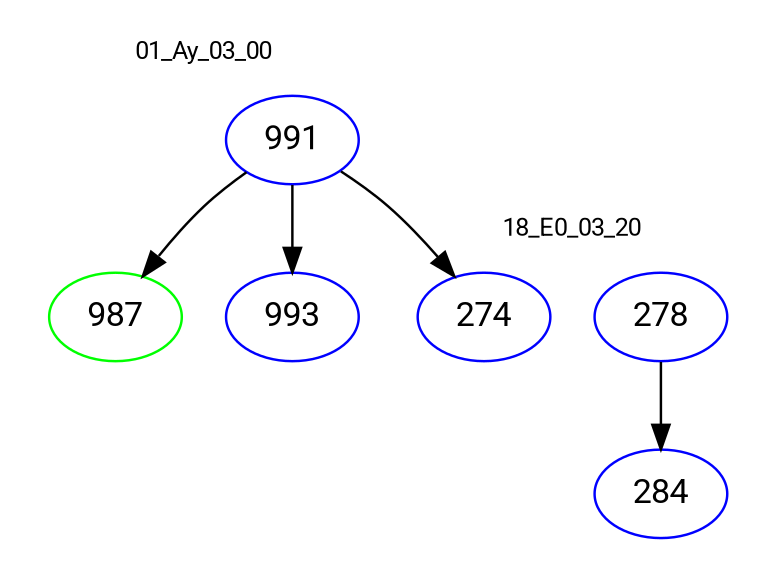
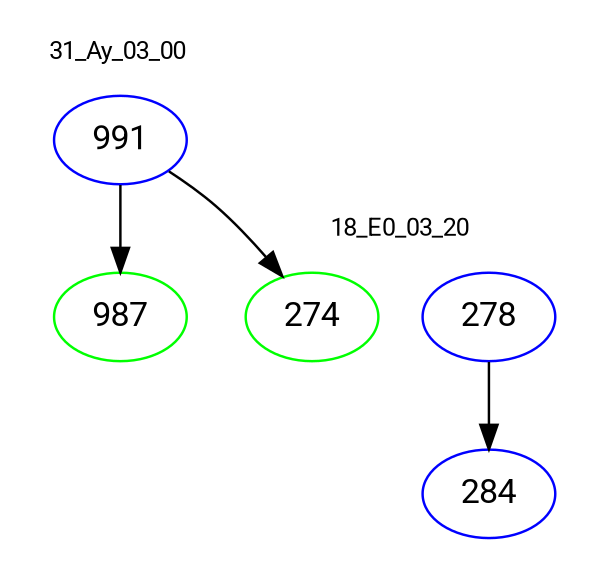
(204, 53) -> (118, 53)
(292, 317) -> none
(484, 317) -> (312, 317)
